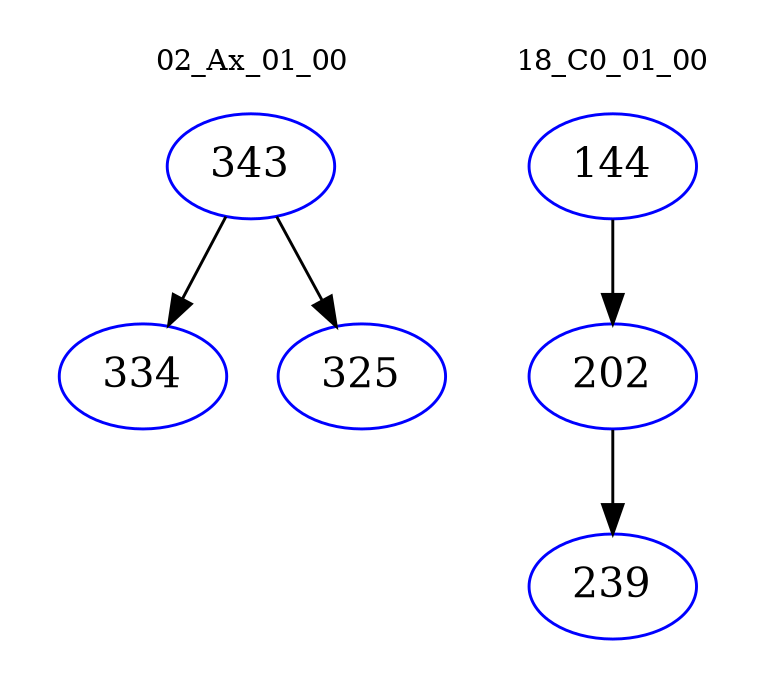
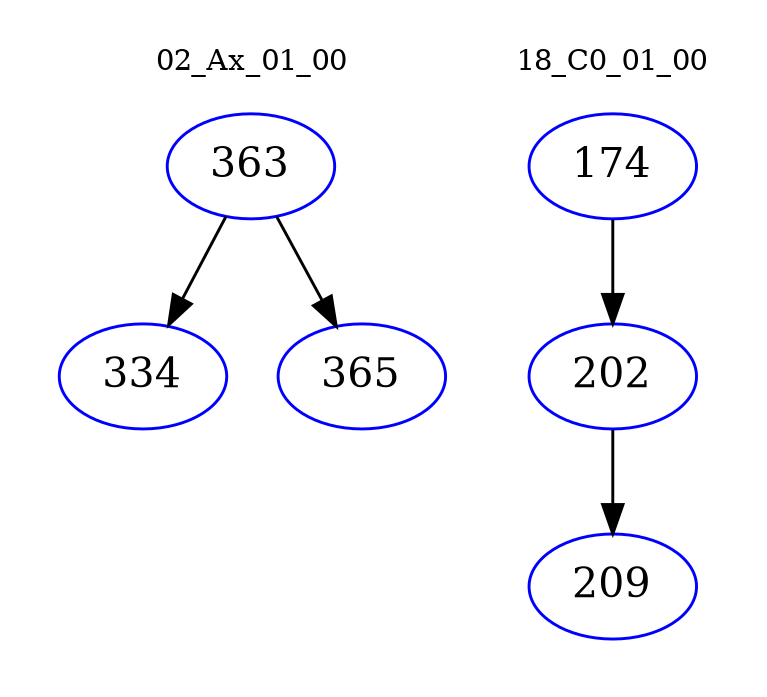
(251, 166) -> (251, 166)
(613, 166) -> (613, 166)
(362, 376) -> (362, 376)
(613, 587) -> (613, 587)
